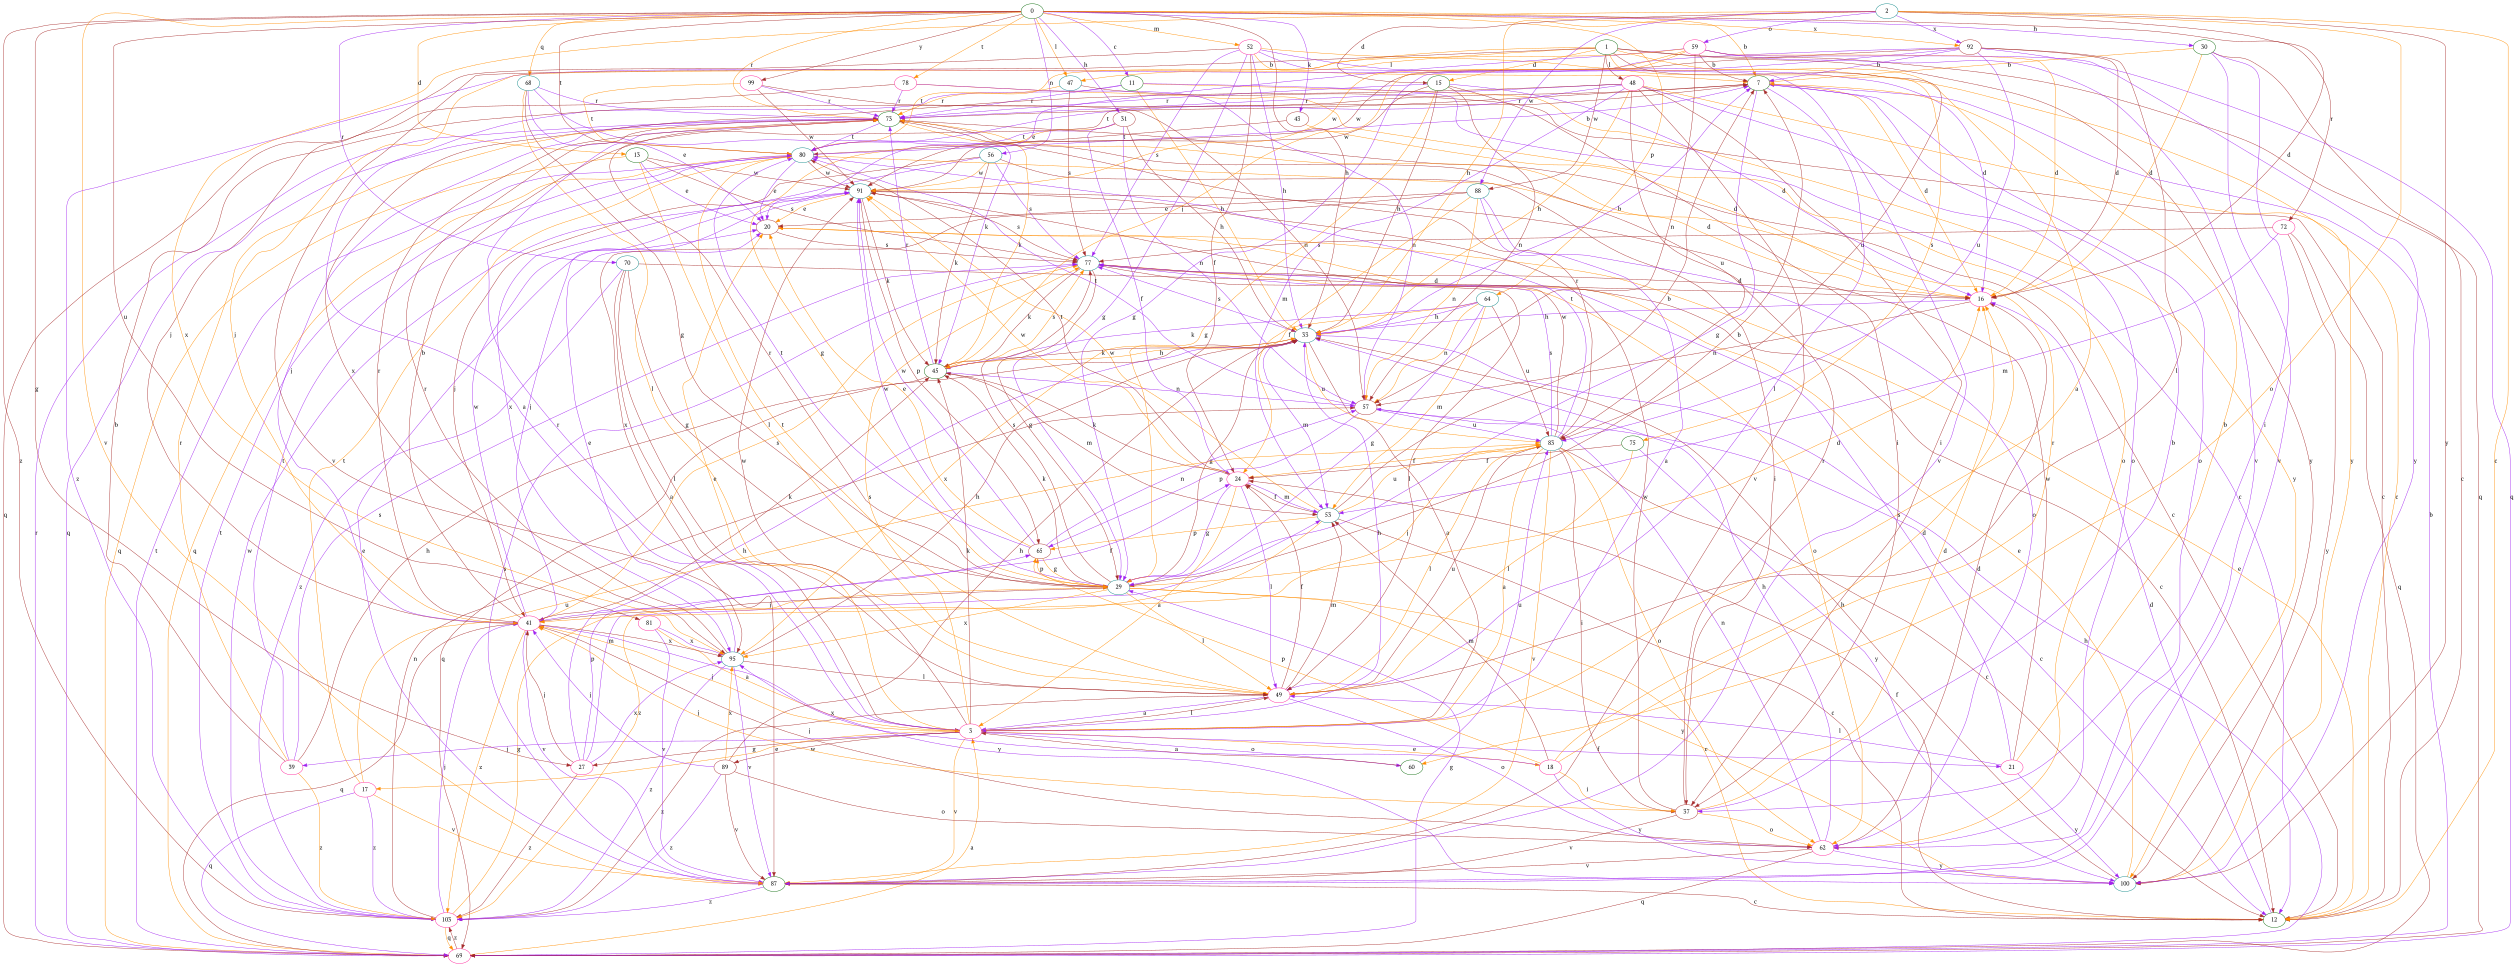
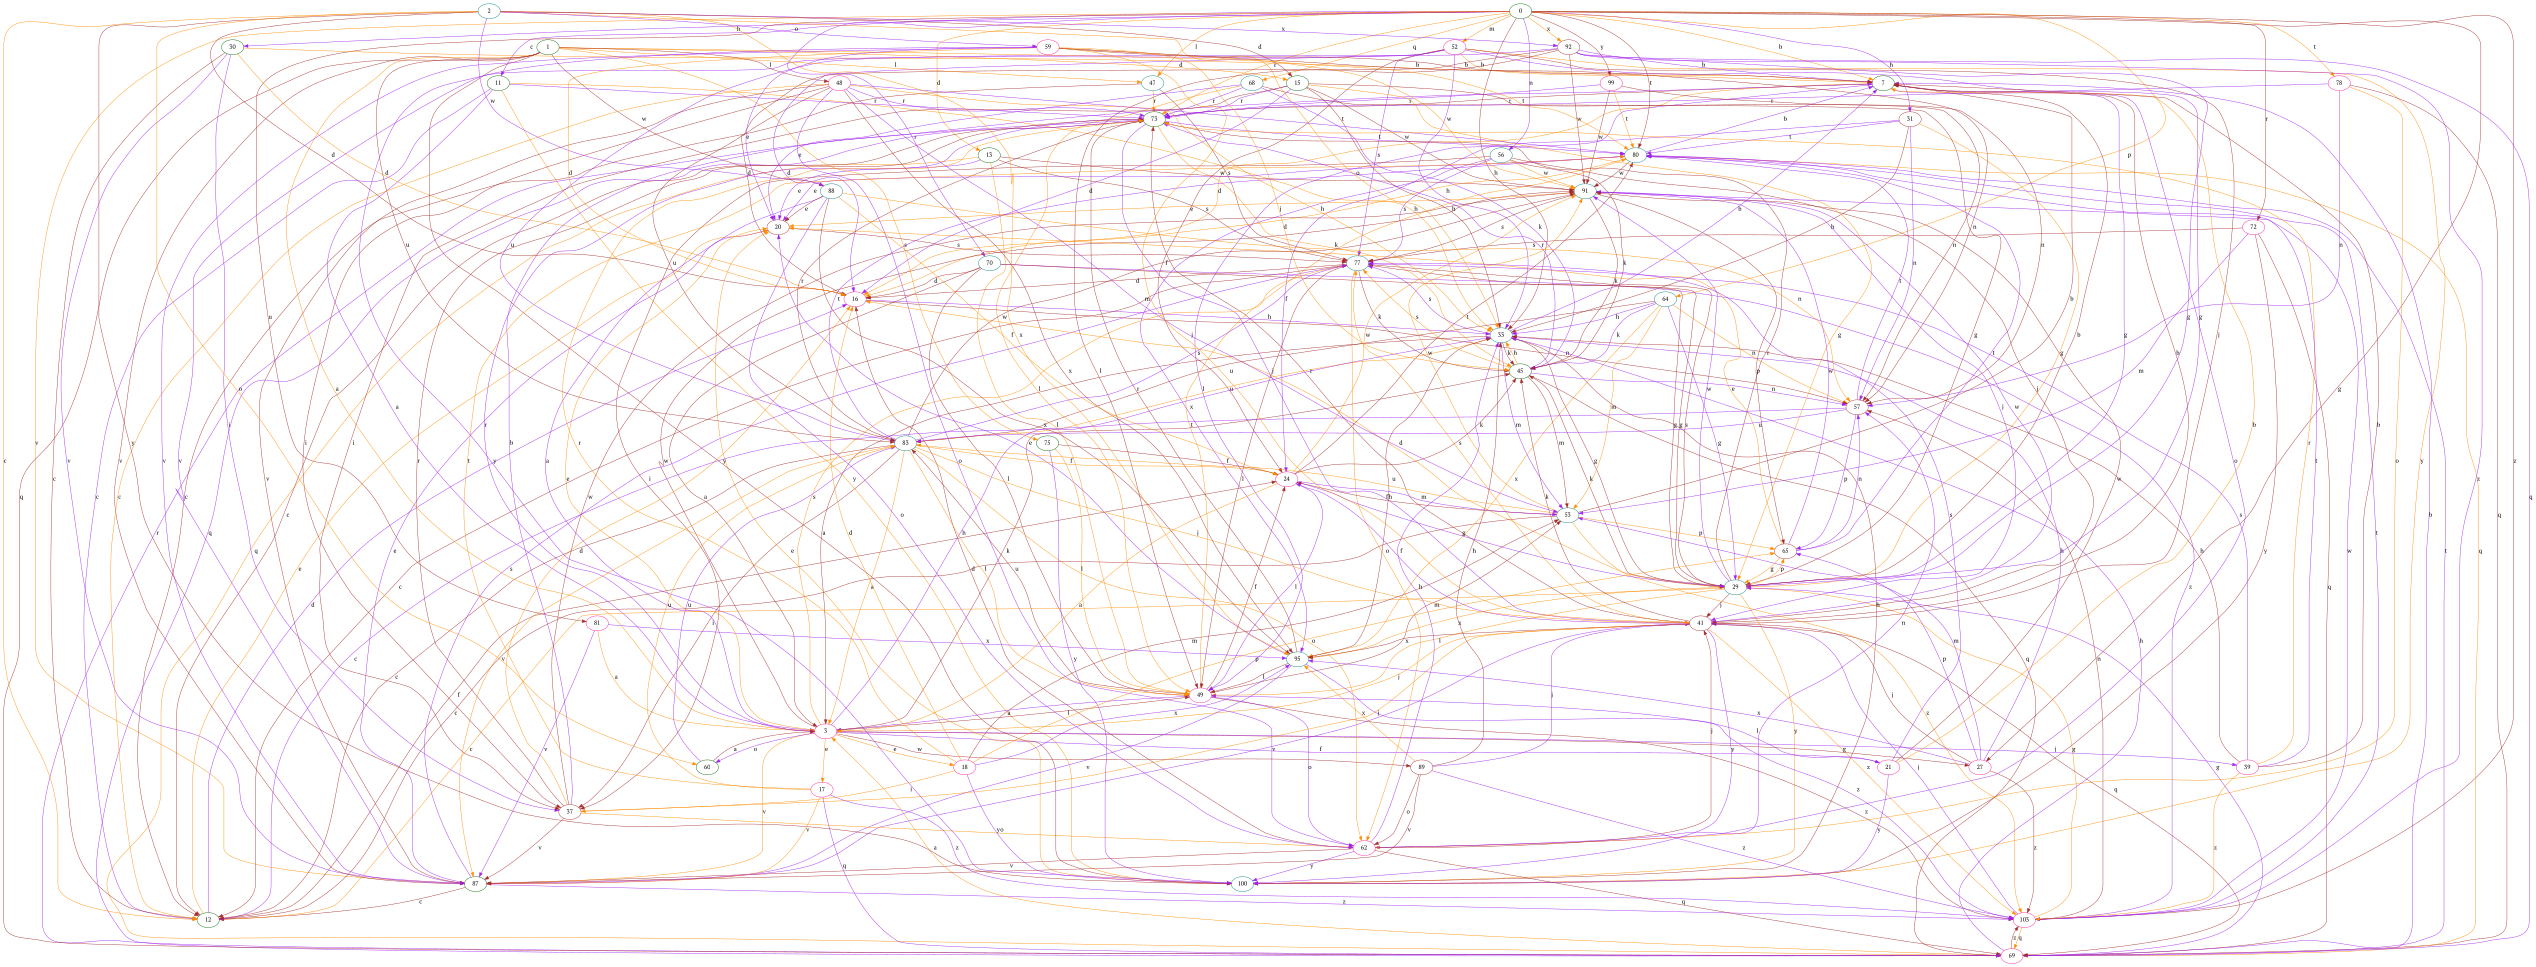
(1298, 119) -> none
(1469, 173) -> (1358, 173)
(529, 623) -> (1701, 623)
